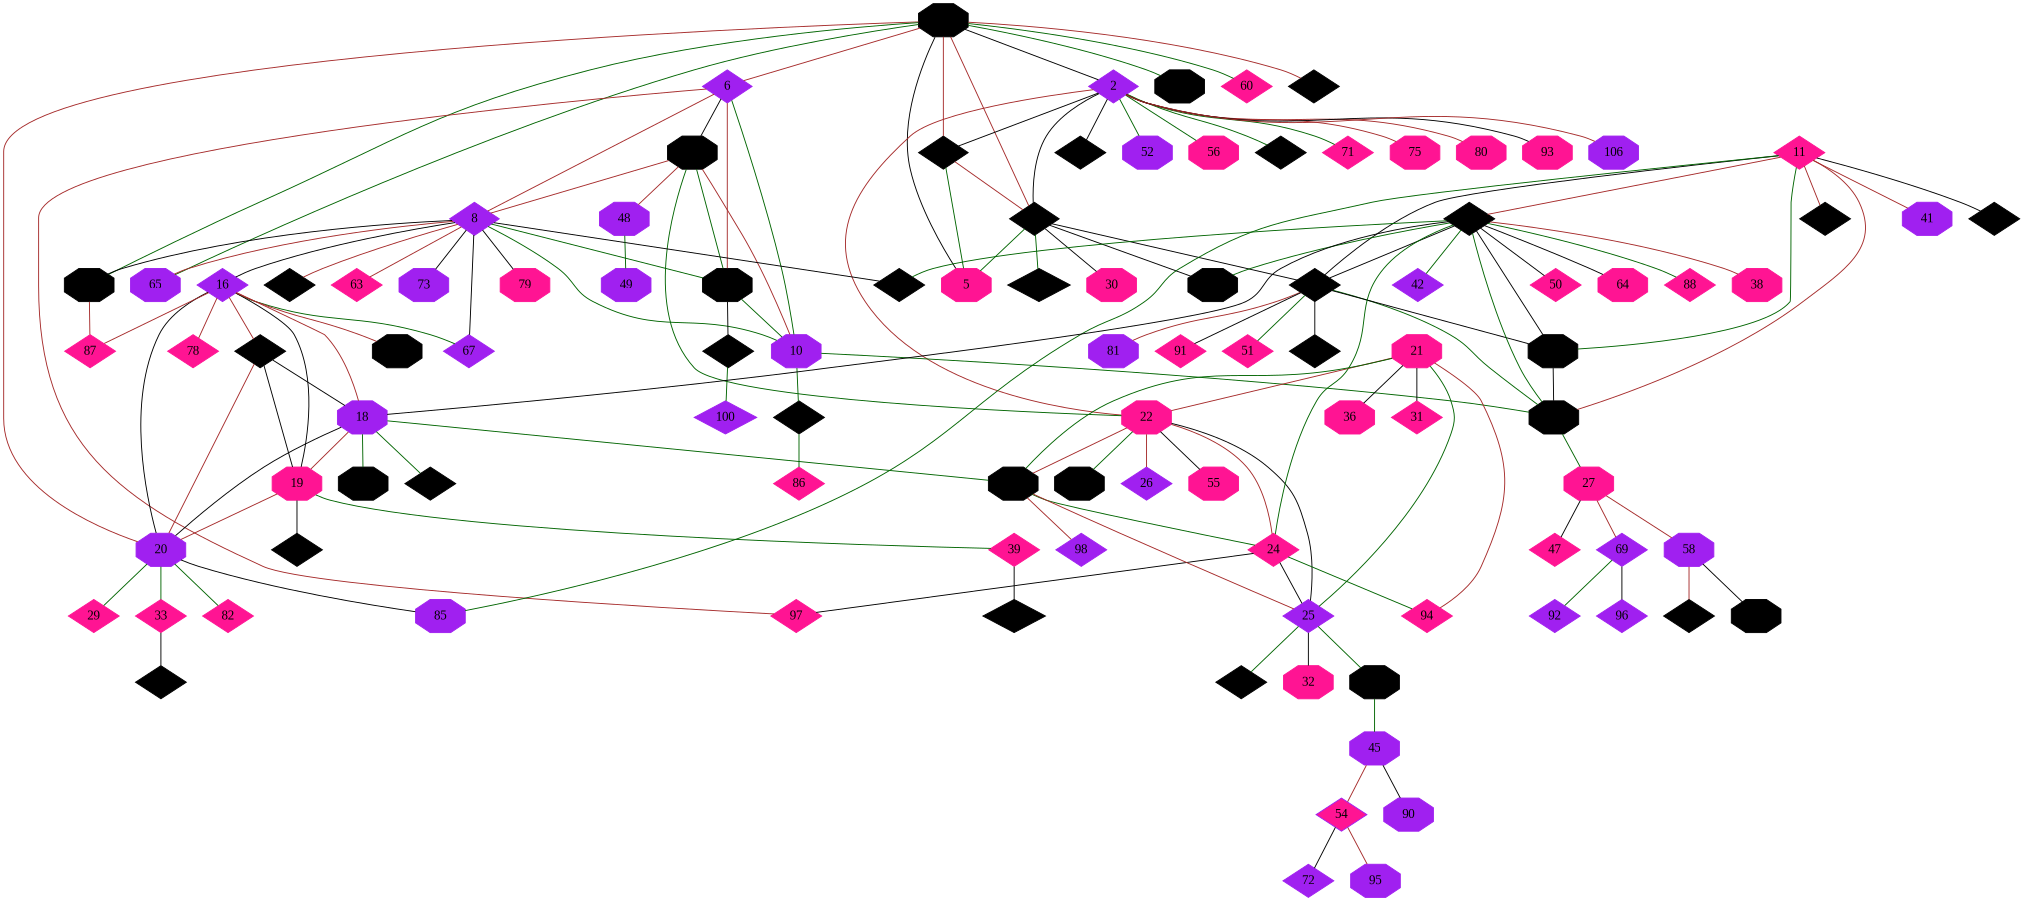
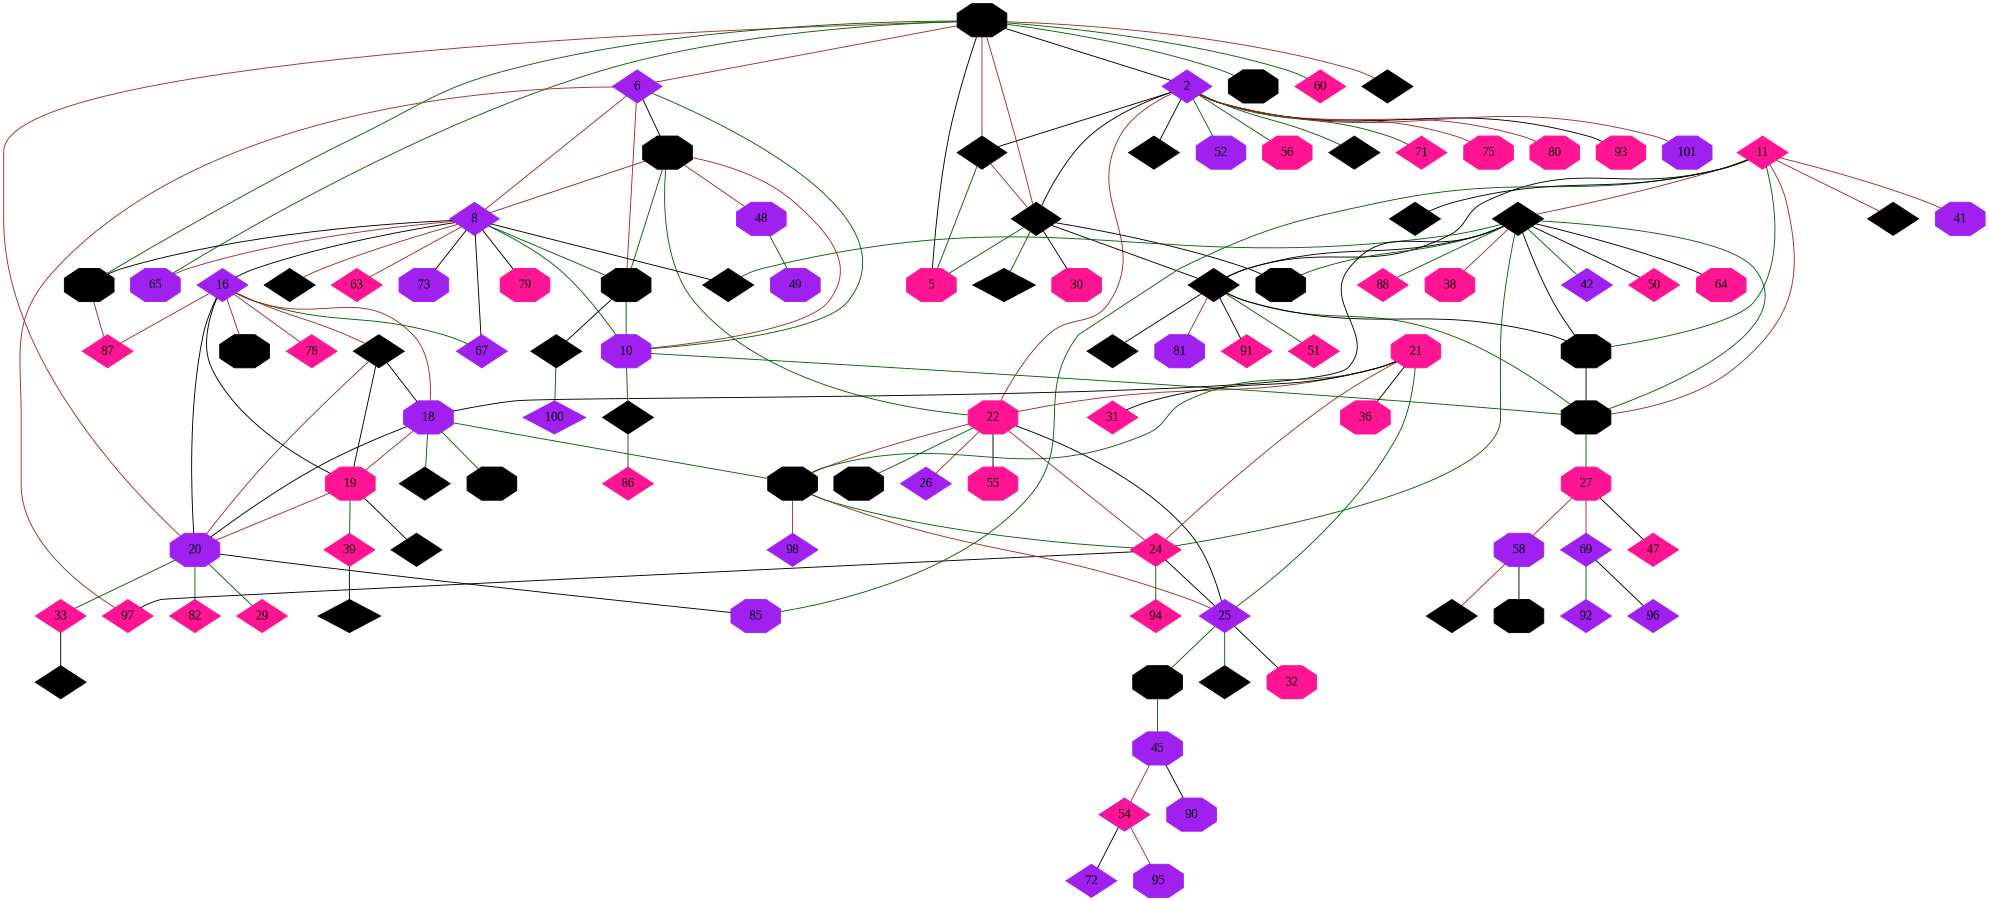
(1614, 153) -> (1687, 153)
(1505, 483) -> (1276, 444)
